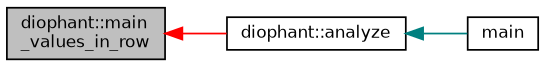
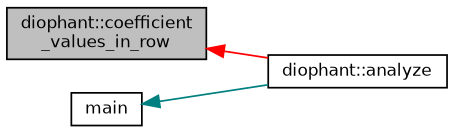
(86, 34) -> (107, 34)
(445, 34) -> (214, 93)
